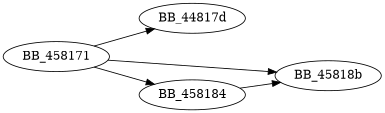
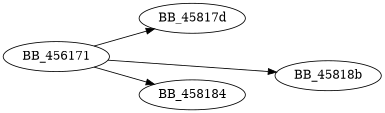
(192, 18) -> (192, 18)
(56, 57) -> (56, 57)
(256, 86) -> none
